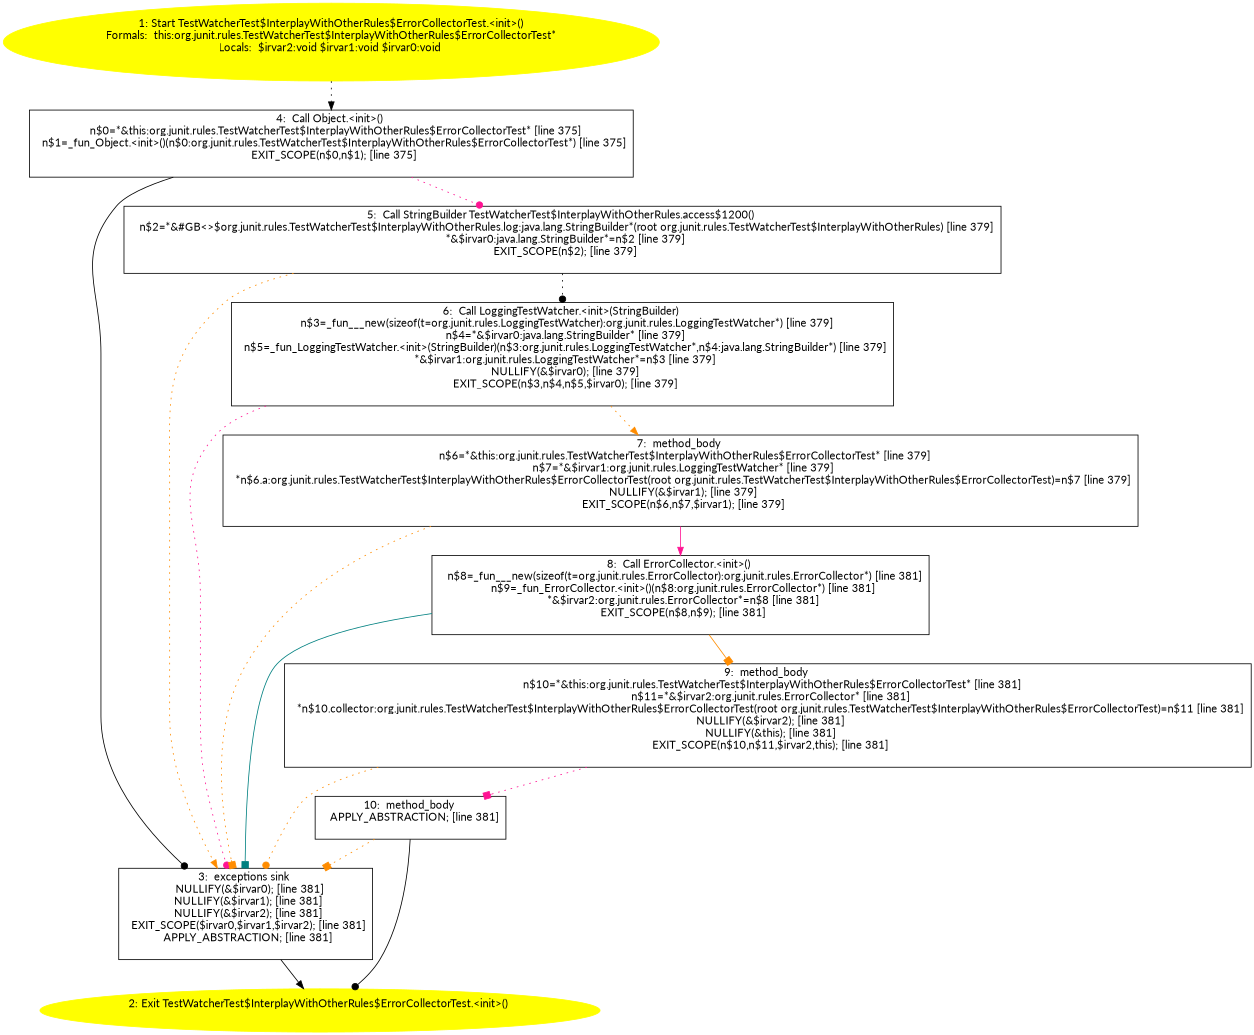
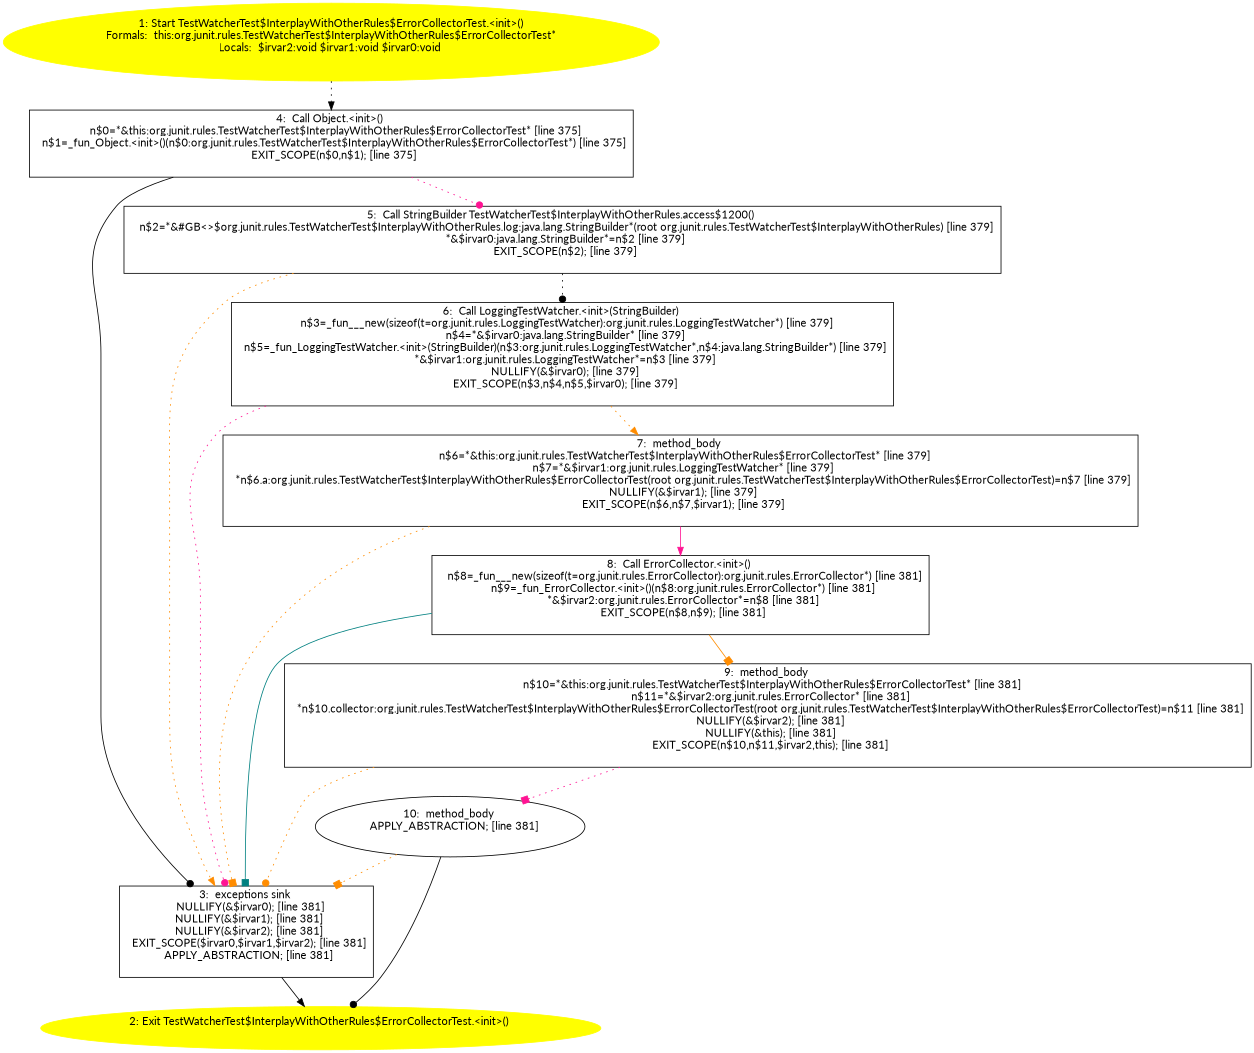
(411, 818) -> (450, 827)
